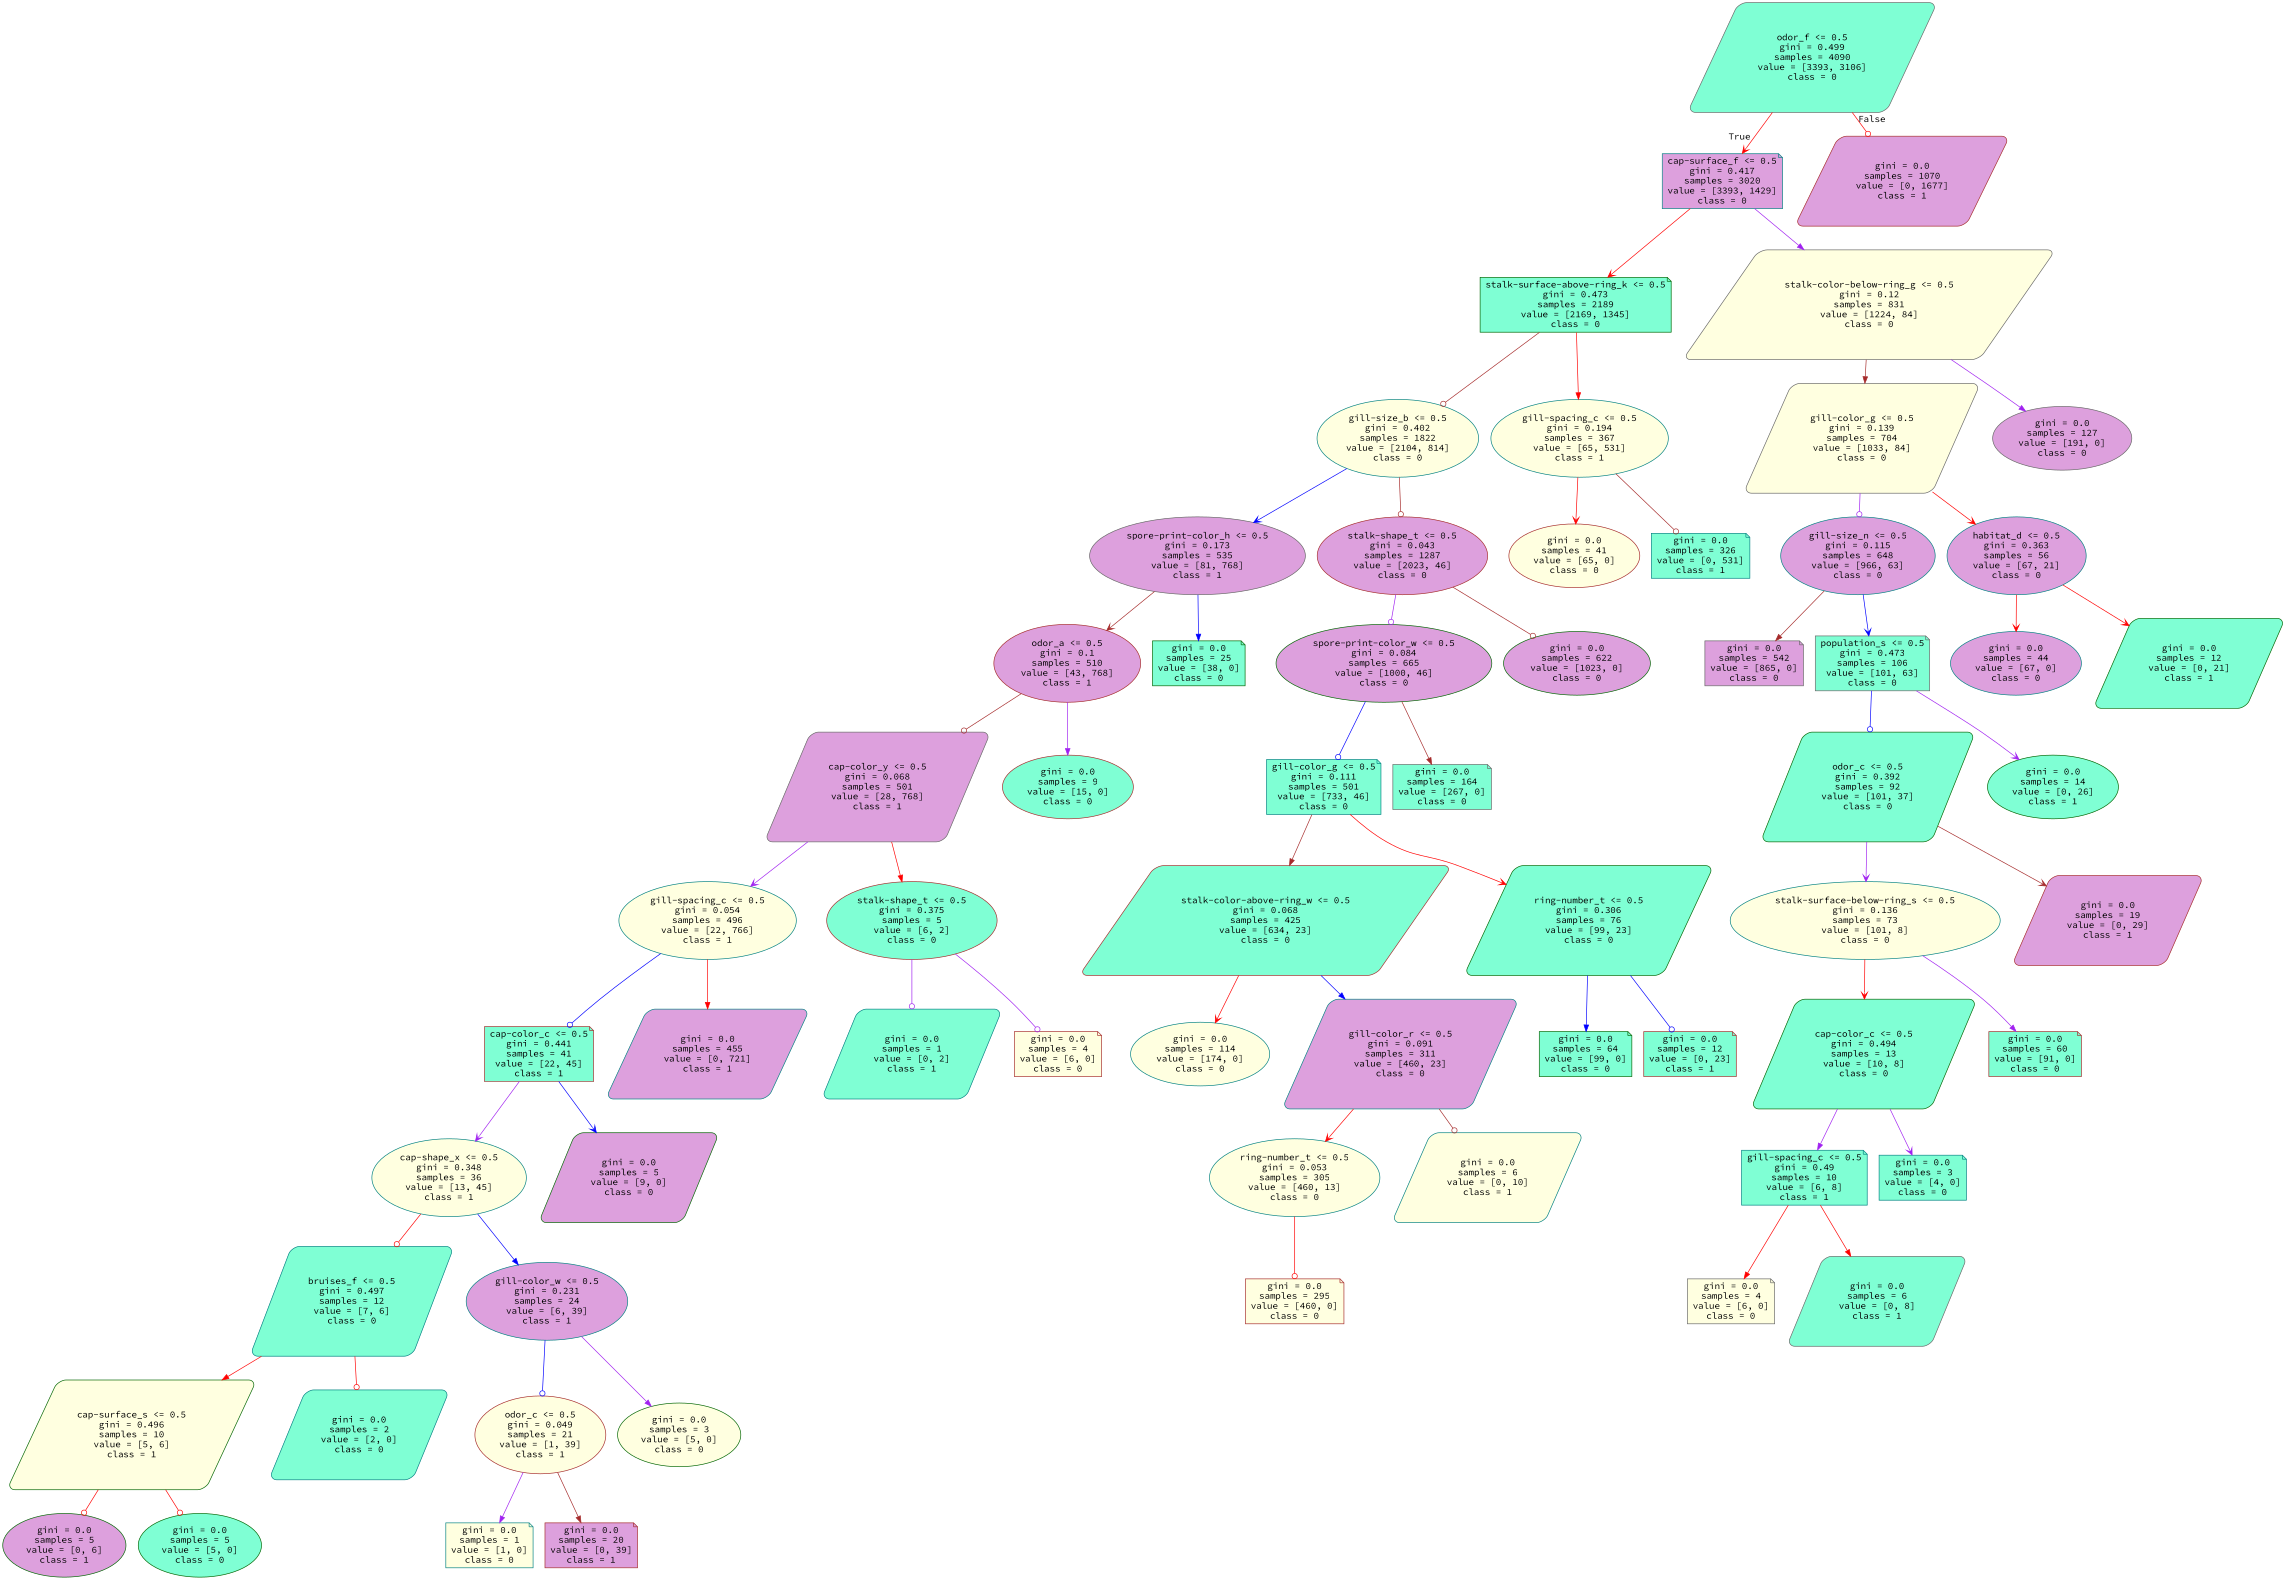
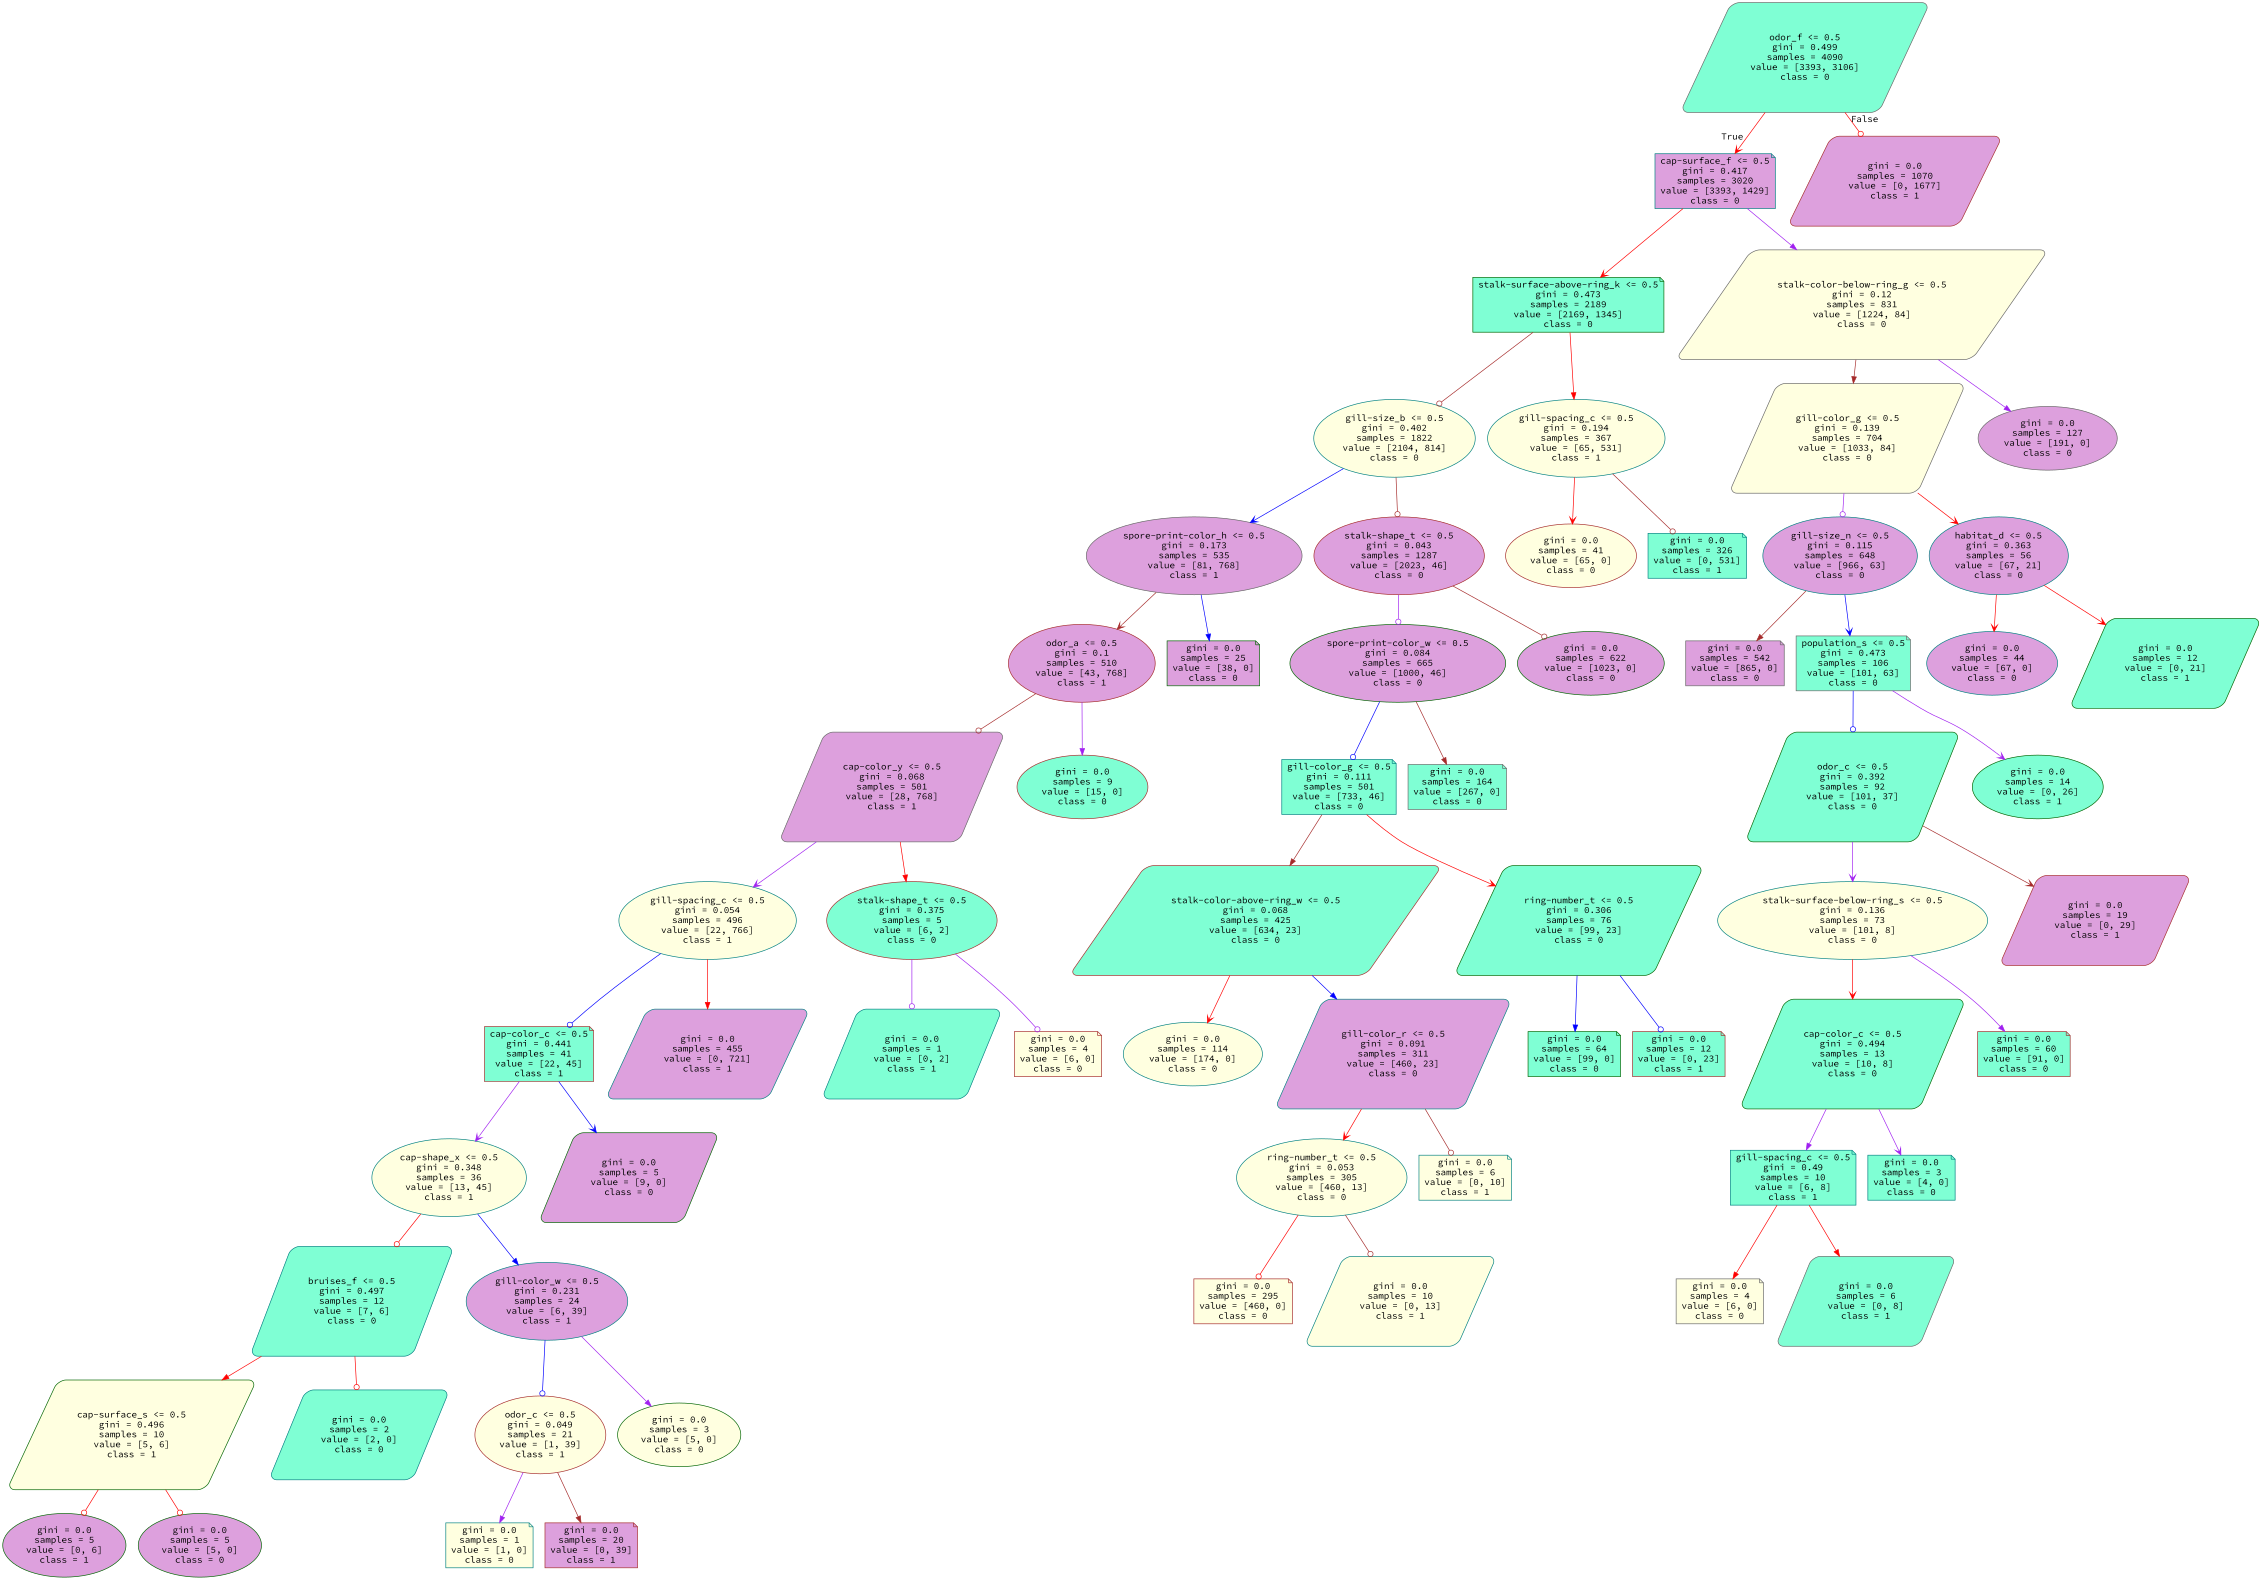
(1199, 663) -> (1213, 663)
(1488, 1178) -> (1465, 1178)
none -> (1400, 1301)
(200, 1545) -> (200, 1545)
